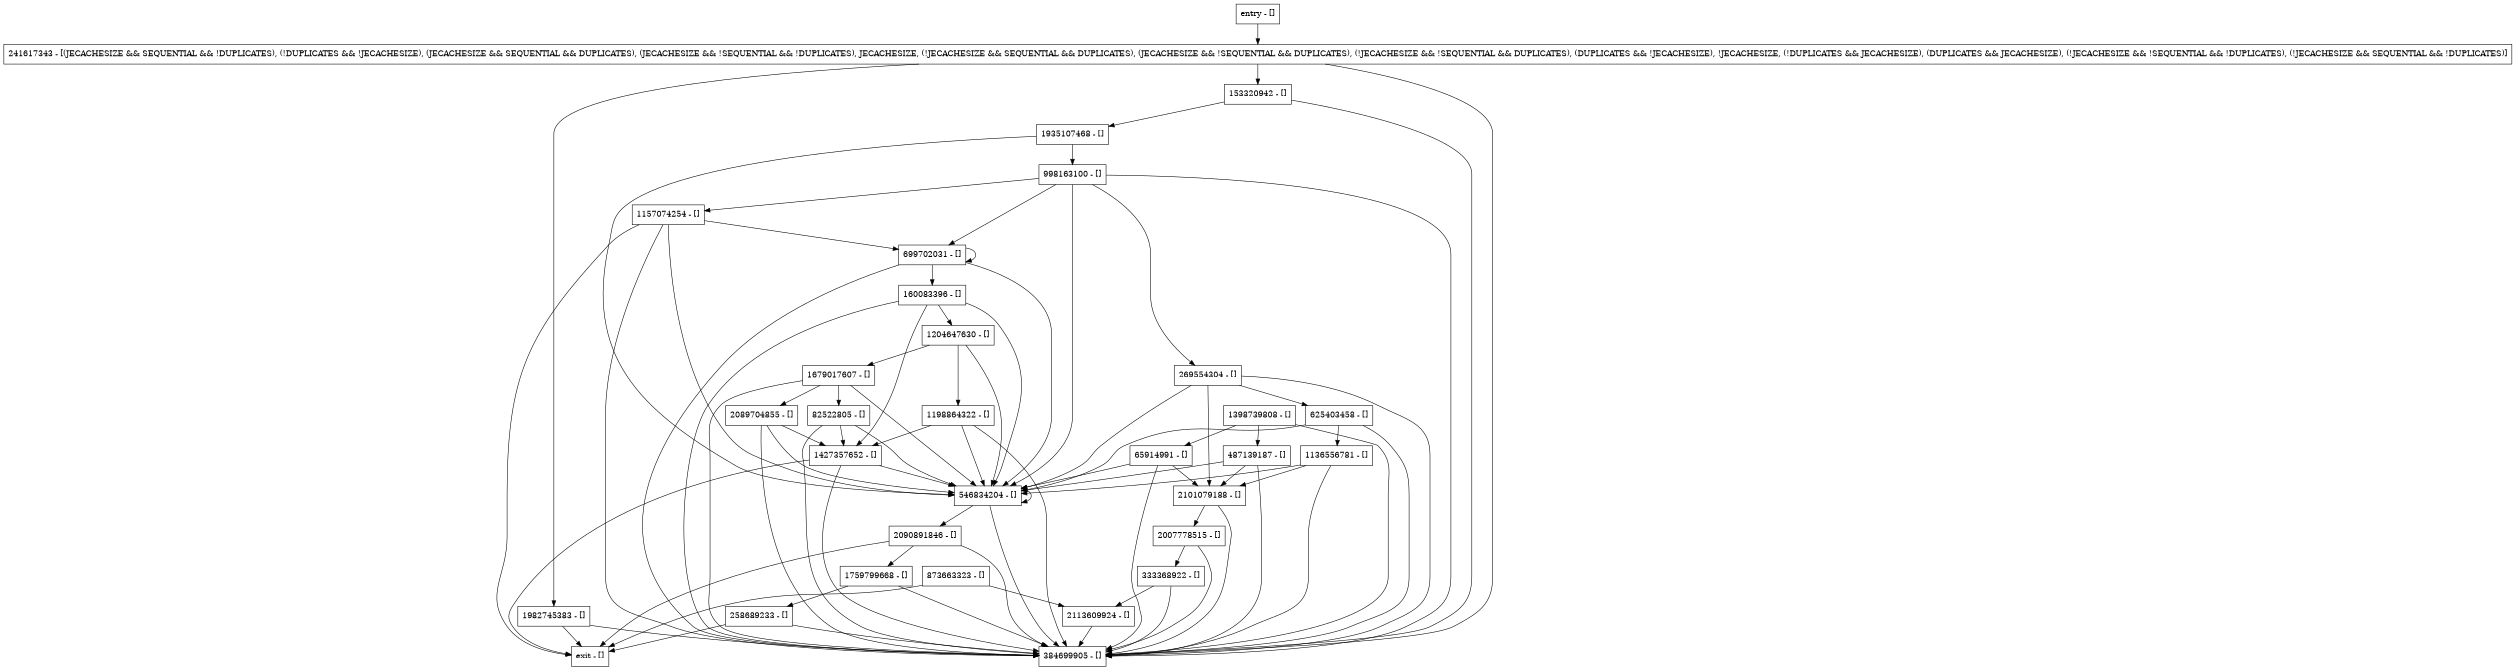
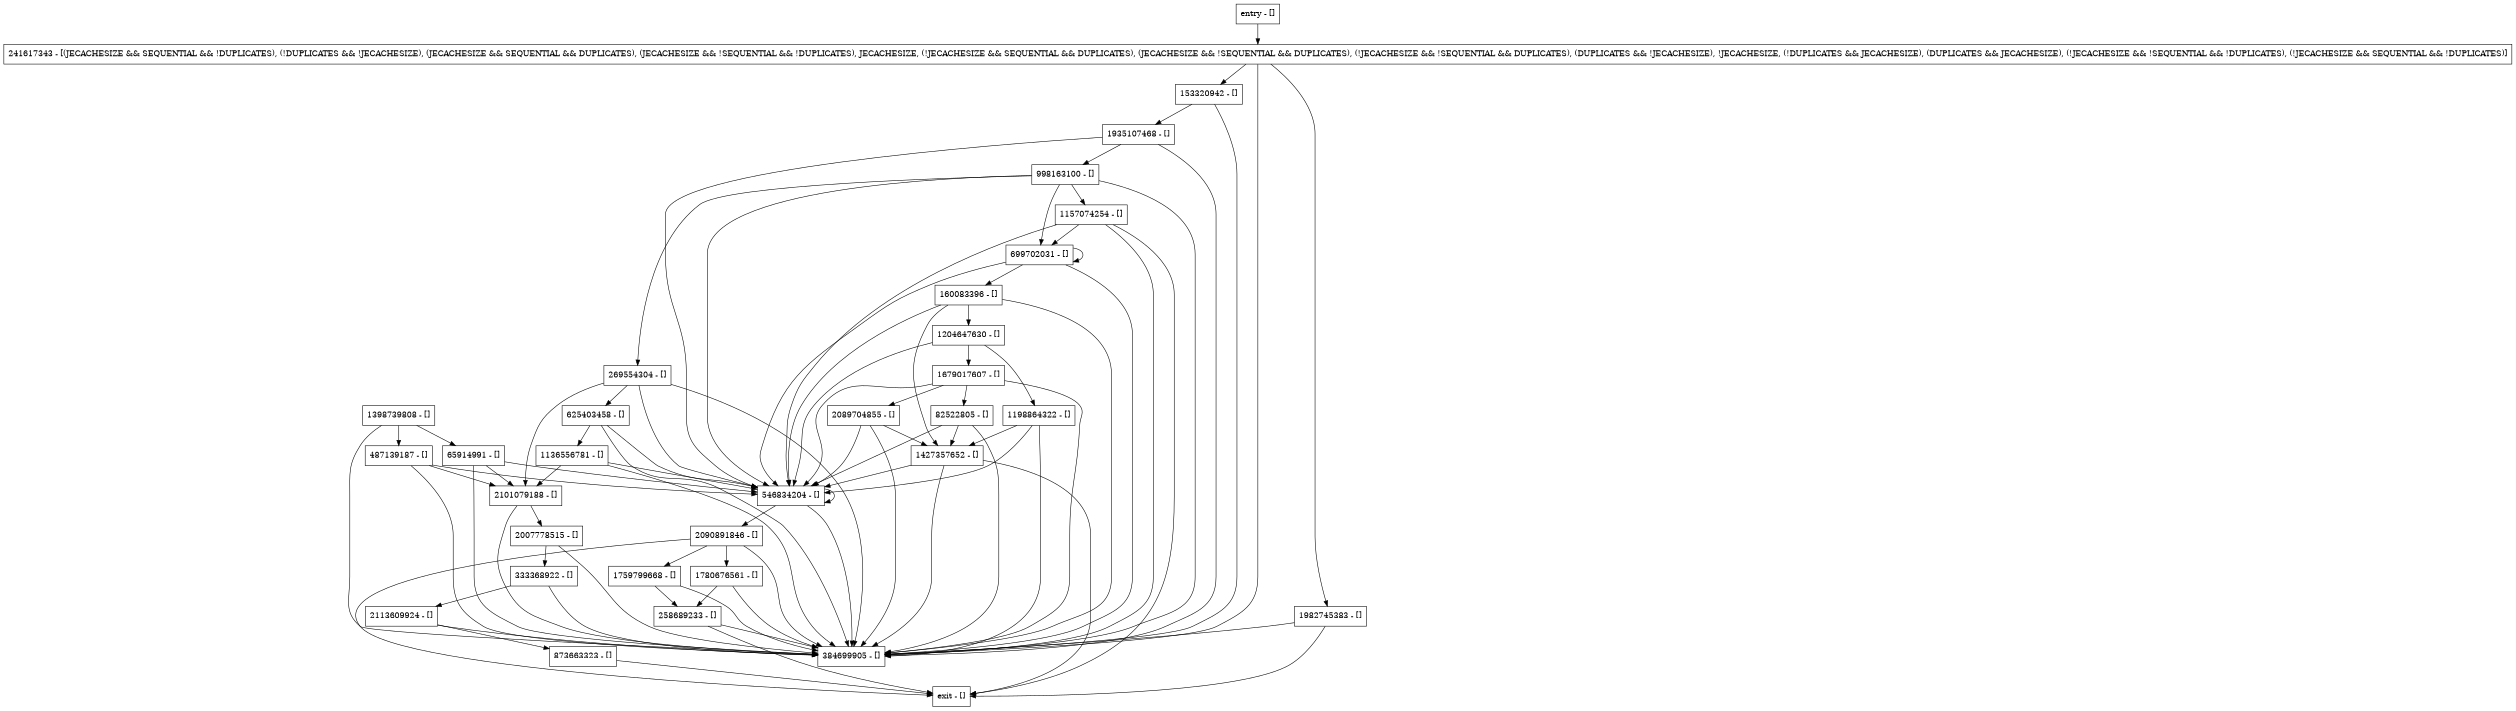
none -> (1216, 525)
none -> (727, 576)
(1026, 596) -> (491, 636)
